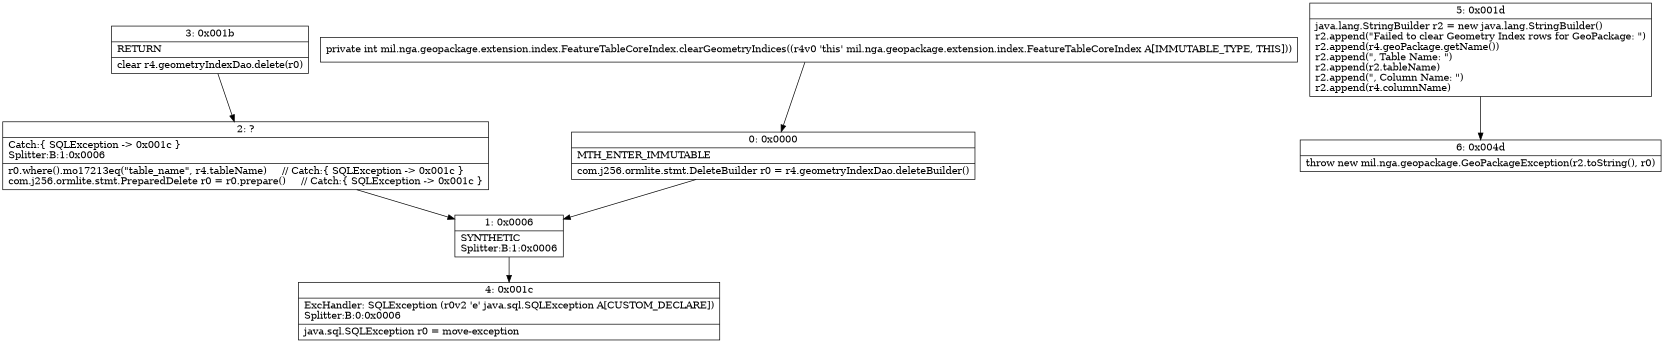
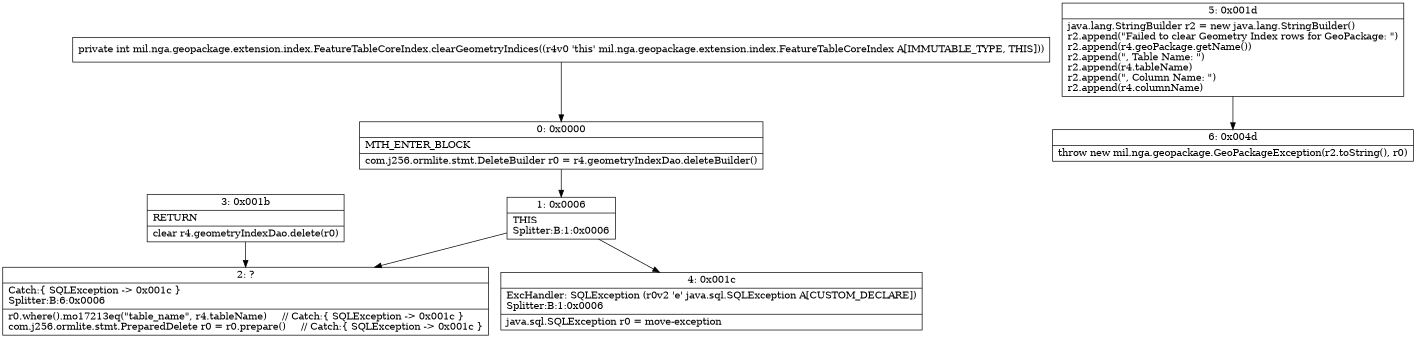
(1378, 68) -> (1130, 68)
(57, 155) -> (57, 301)
(644, 155) -> (418, 145)
(402, 203) -> (444, 249)
(491, 238) -> (525, 221)
(353, 316) -> (555, 306)
